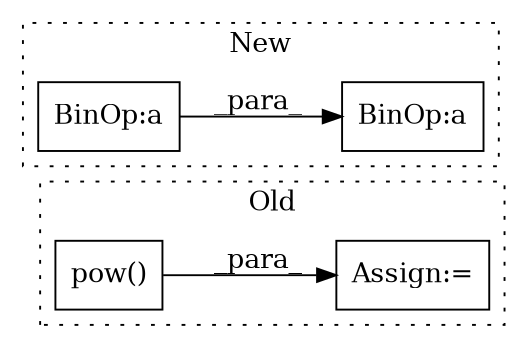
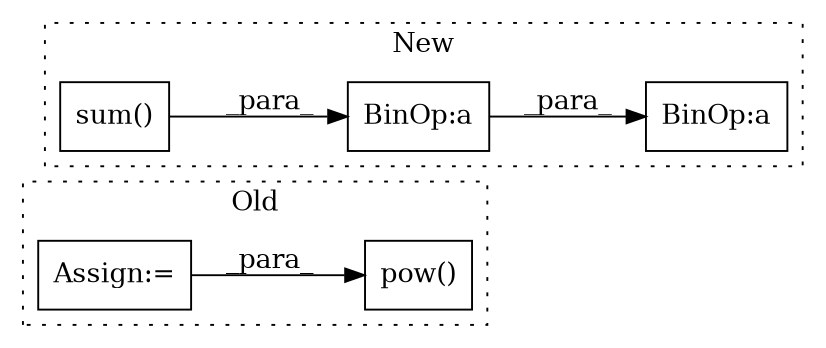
none -> (115, 117)
(240, 275) -> (268, 275)
